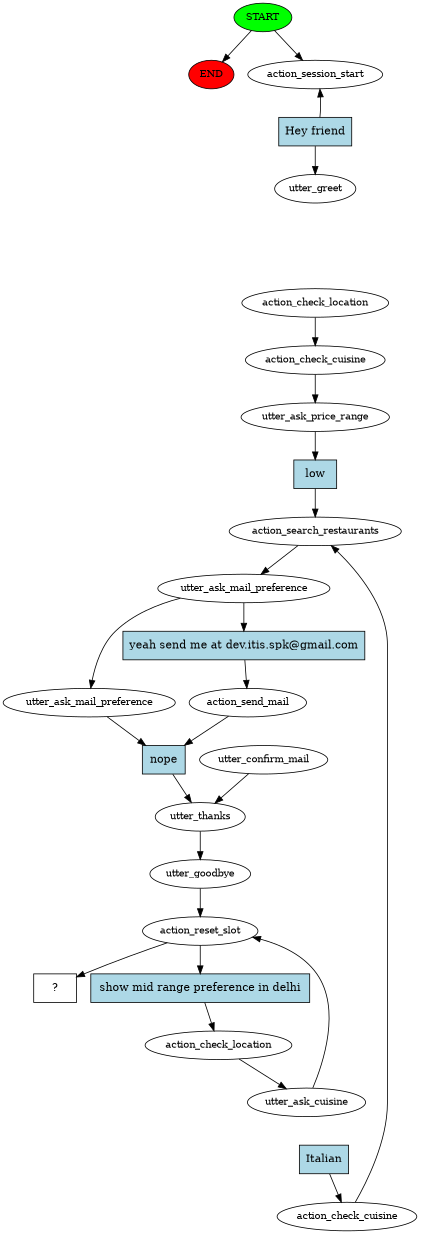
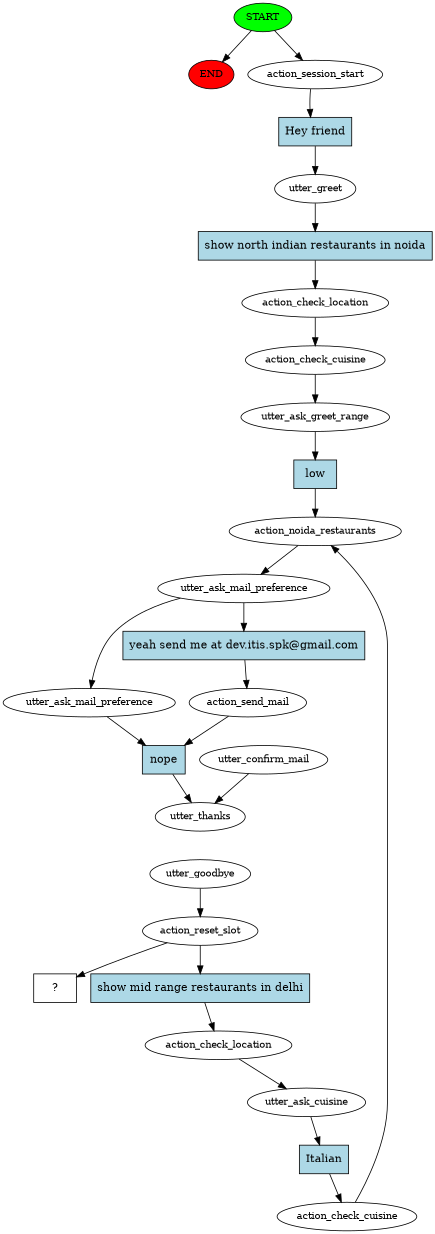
(321, 107) -> (310, 99)
none -> (315, 246)
(315, 417) -> (315, 417)
(315, 531) -> (315, 531)
(200, 842) -> none
(200, 988) -> (200, 988)
(327, 997) -> (314, 1127)
